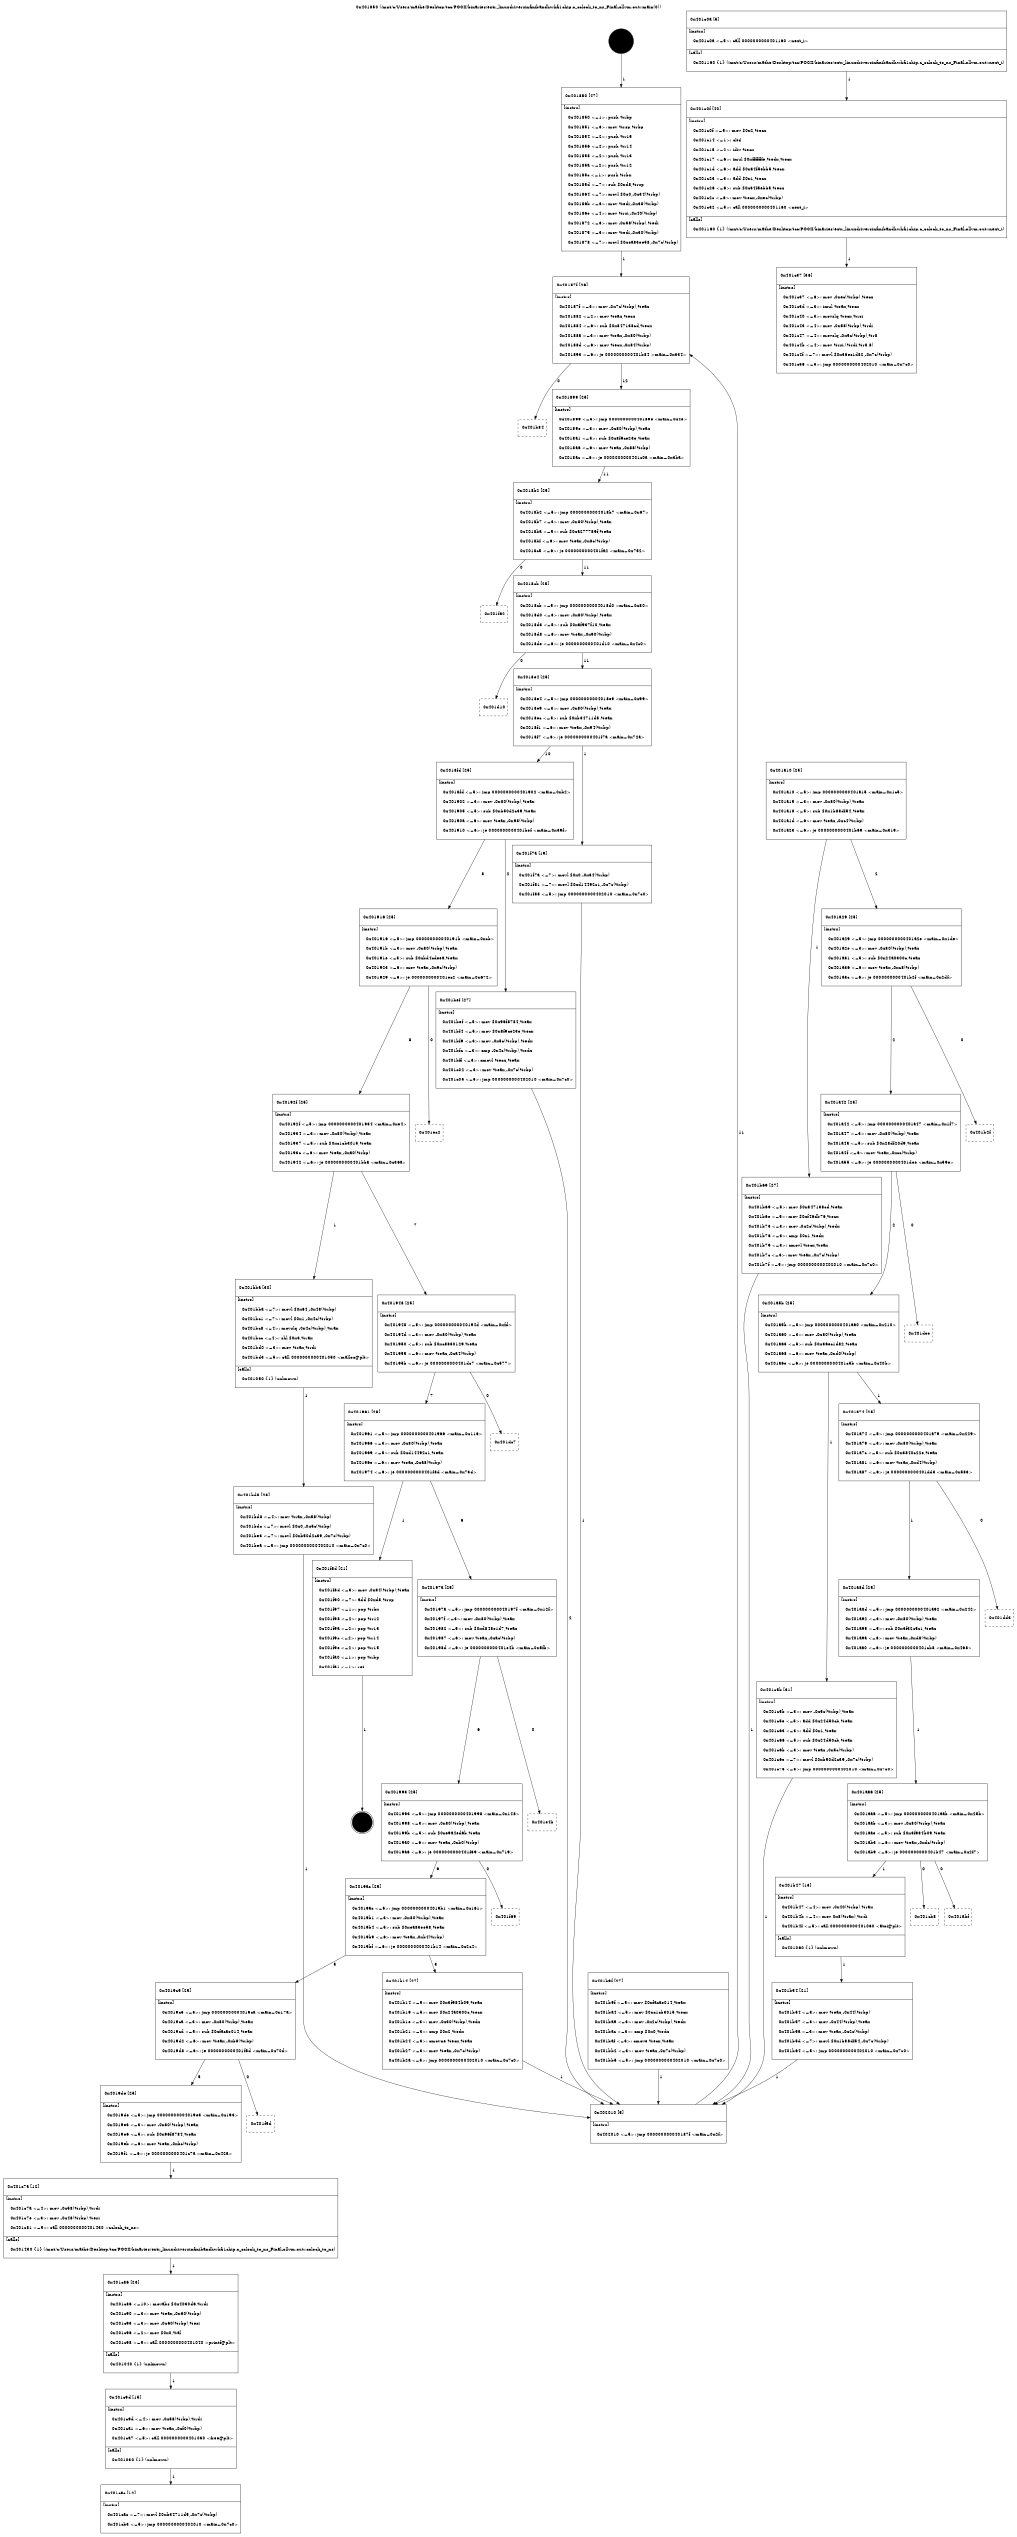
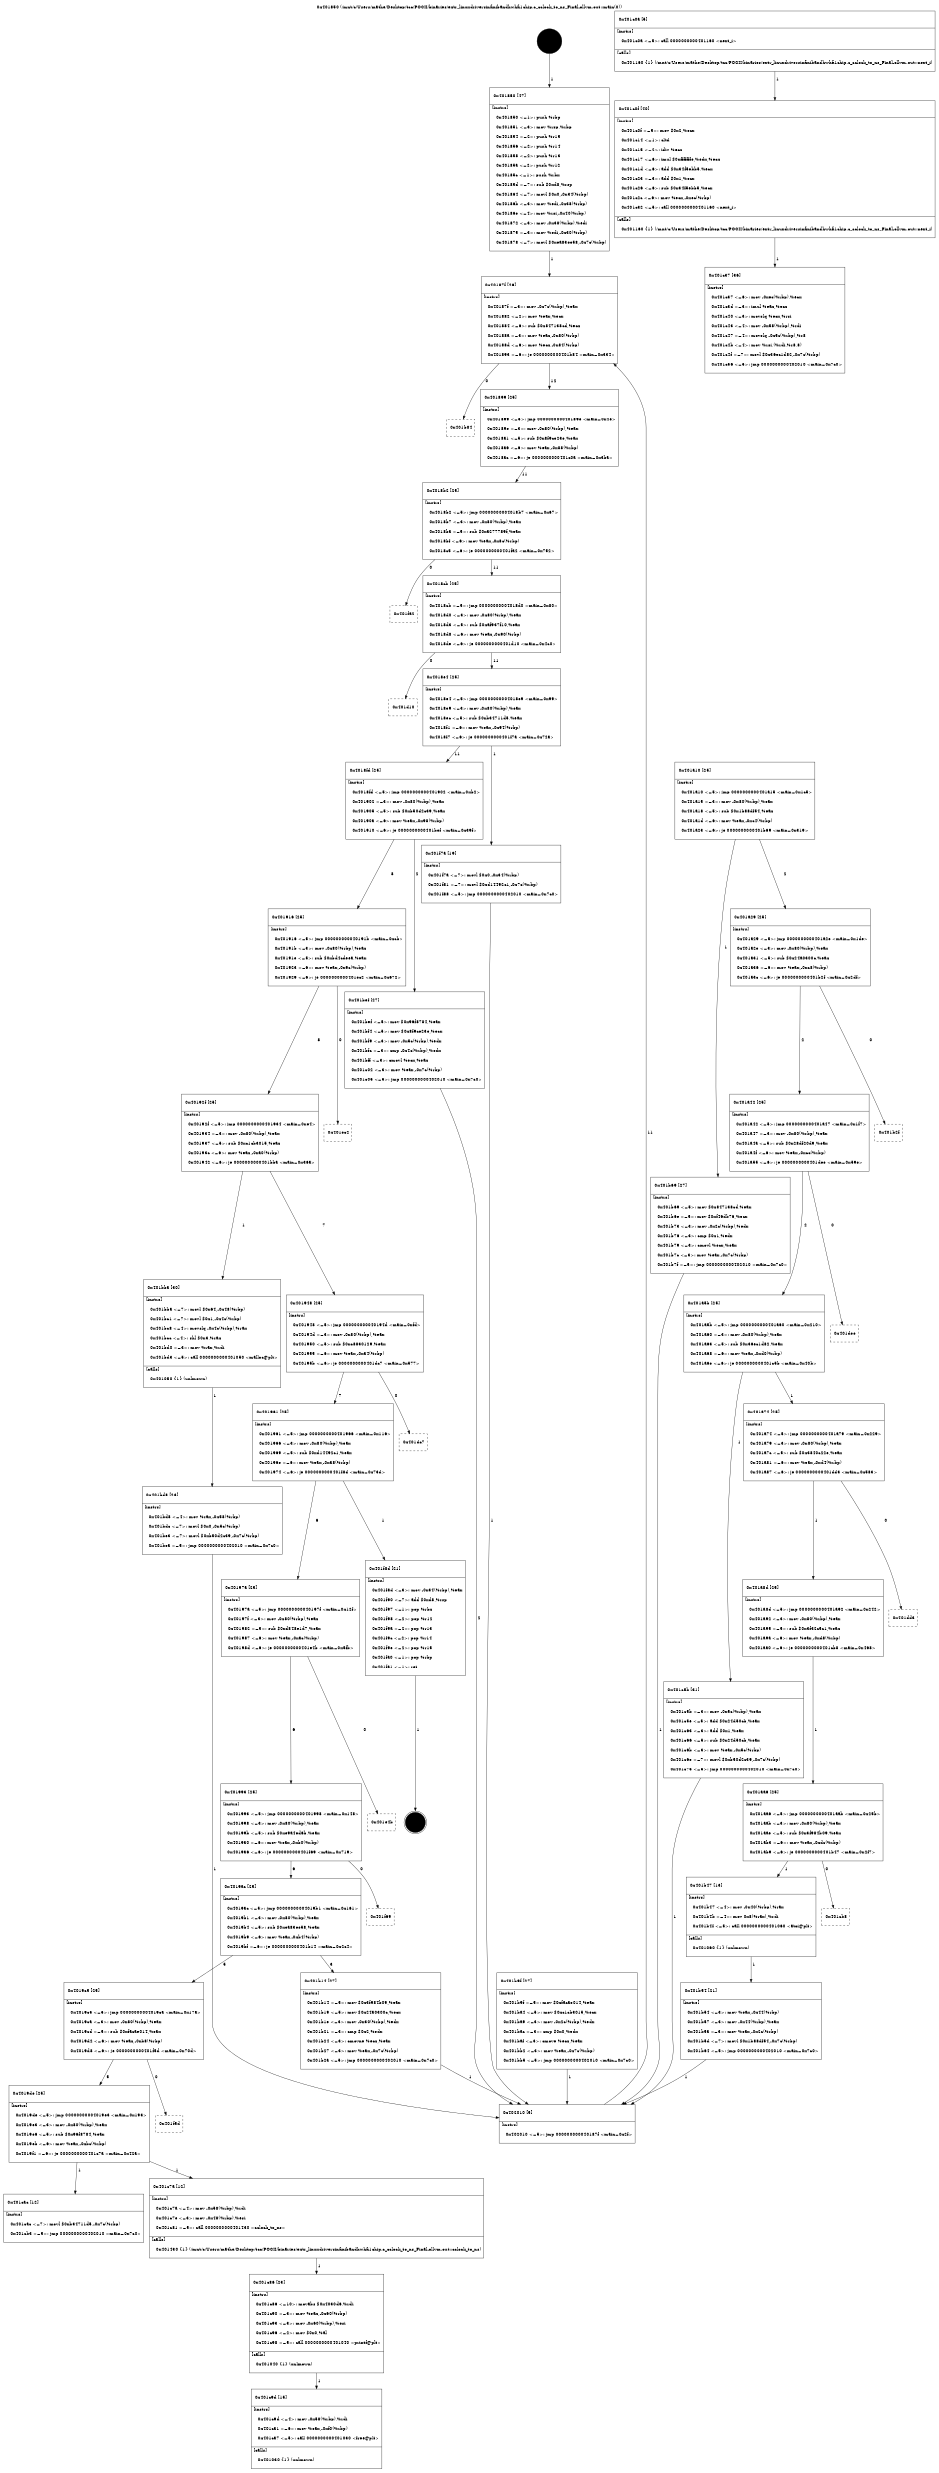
(547, 754) -> (457, 754)
(958, 1917) -> none
(171, 2475) -> (76, 2177)
